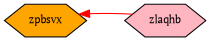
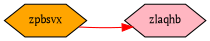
(111, 13) -> (100, 28)
